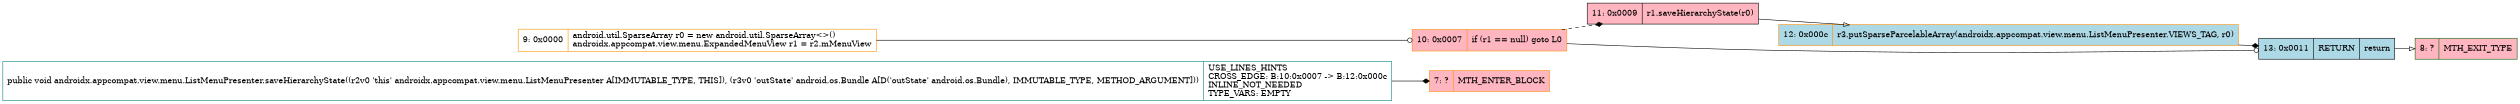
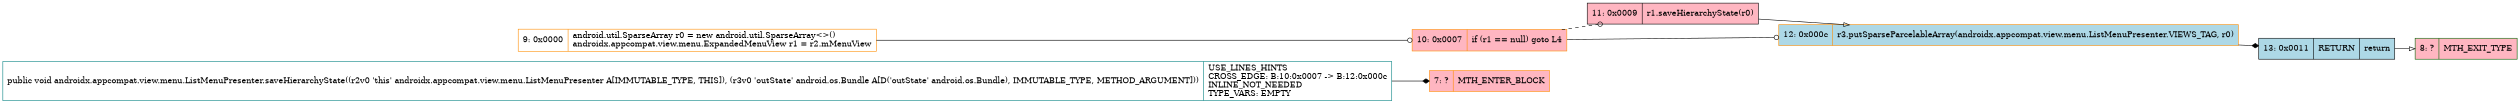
(1580, 27) -> (1580, 27)
(1517, 40) -> (1517, 40)
(1910, 52) -> (1671, 38)
